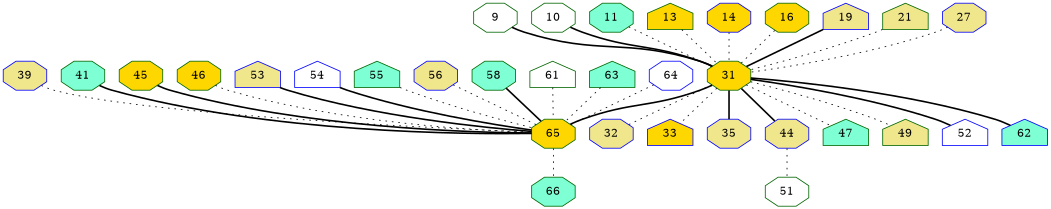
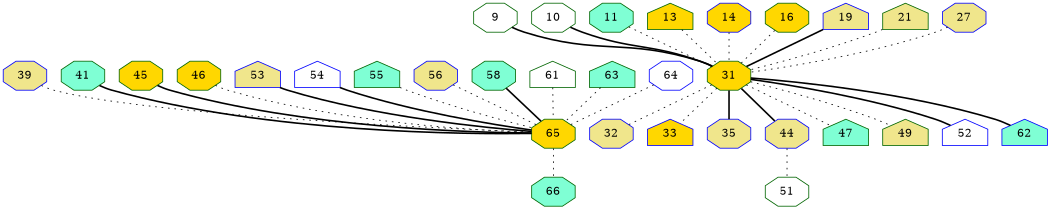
(641, 105) -> none
